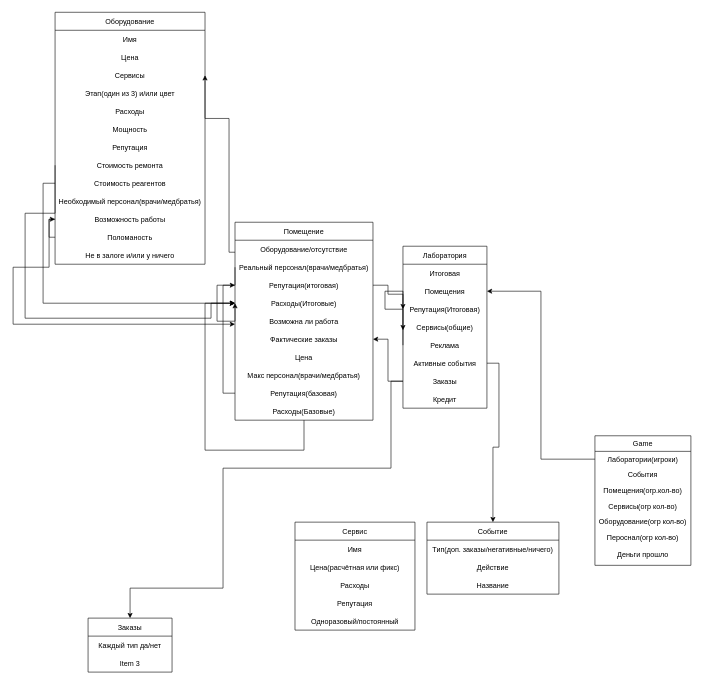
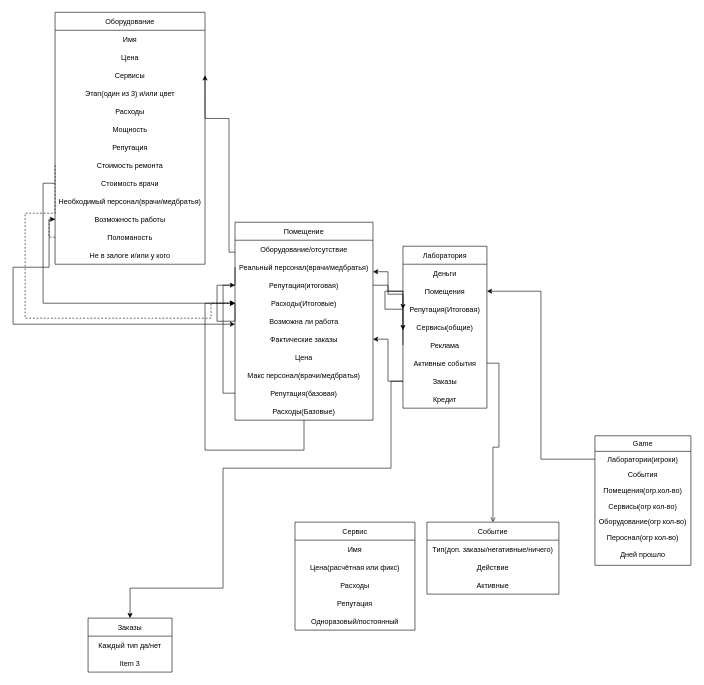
(130, 184) -> (130, 184)
(51, 237) -> (51, 237)
(130, 256) -> (130, 256)
none -> (378, 272)
(445, 274) -> (445, 274)
(217, 301) -> (217, 301)
(58, 318) -> (58, 318)
(493, 516) -> (493, 518)
(643, 554) -> (643, 554)
(493, 586) -> (493, 586)
